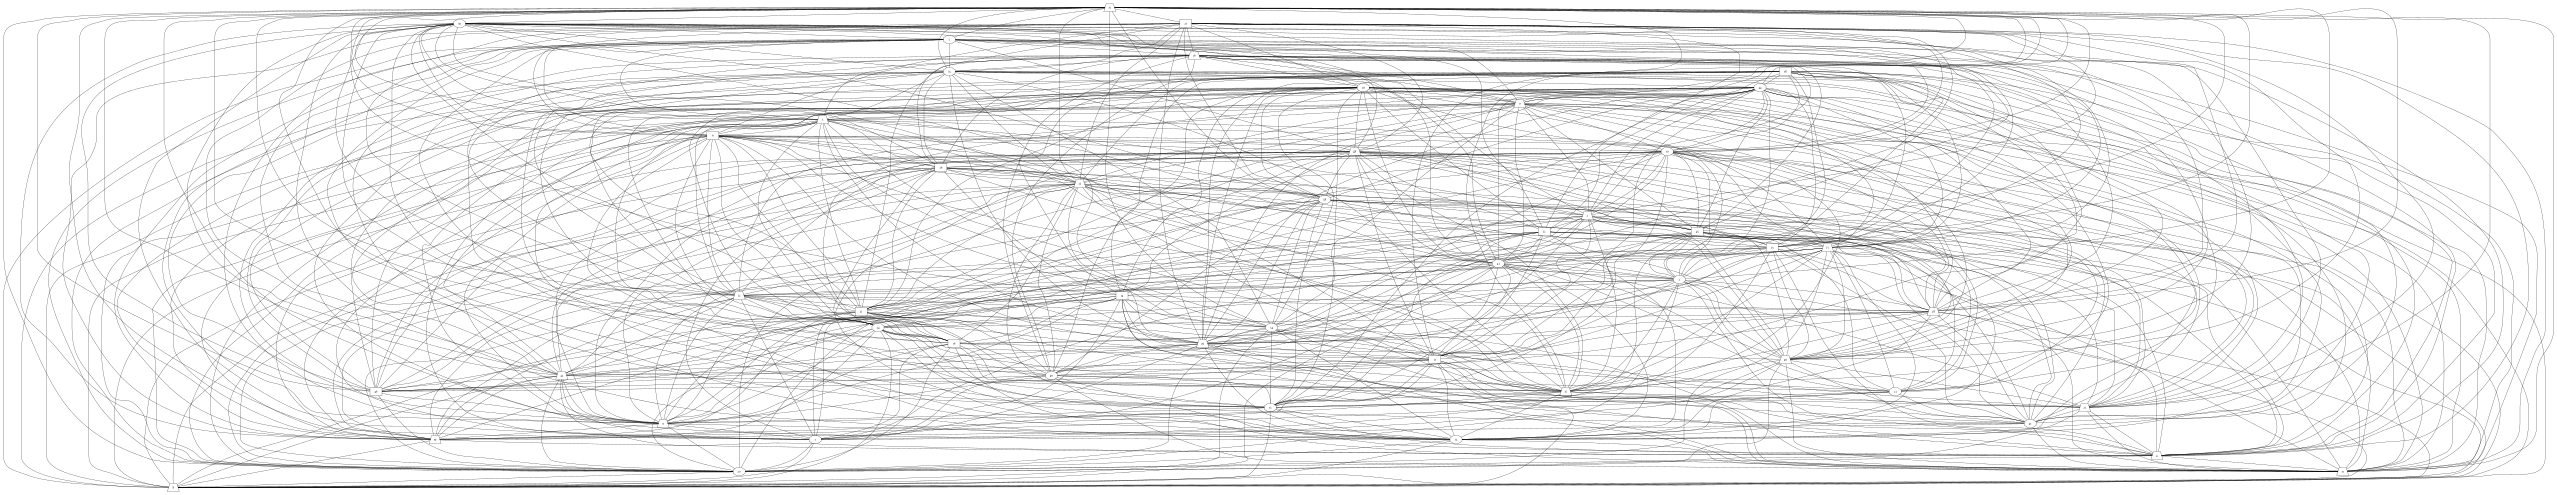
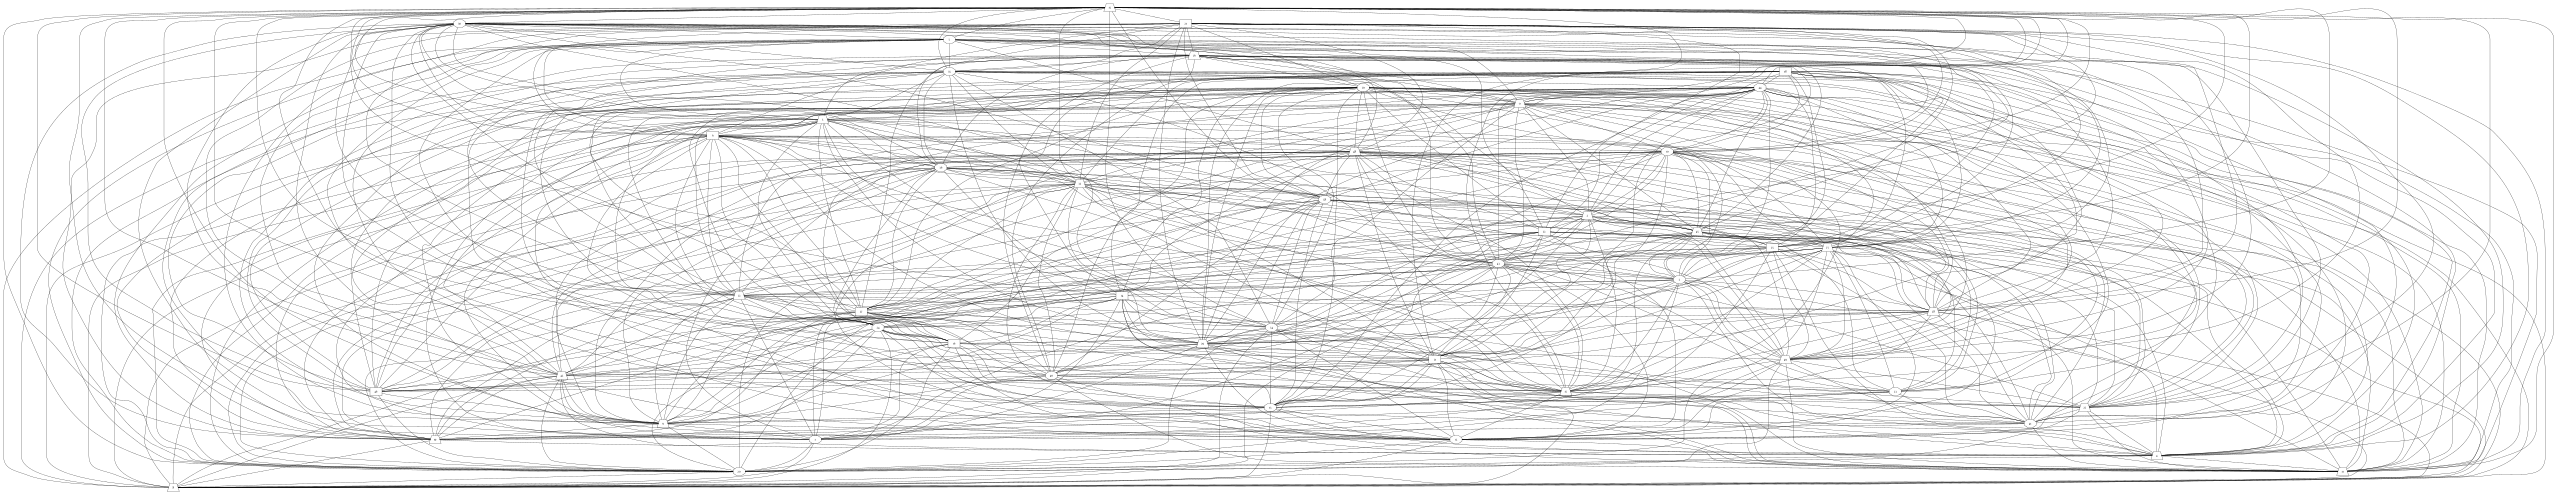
(941, 168) -> (941, 168)
(1697, 232) -> (1697, 232)
